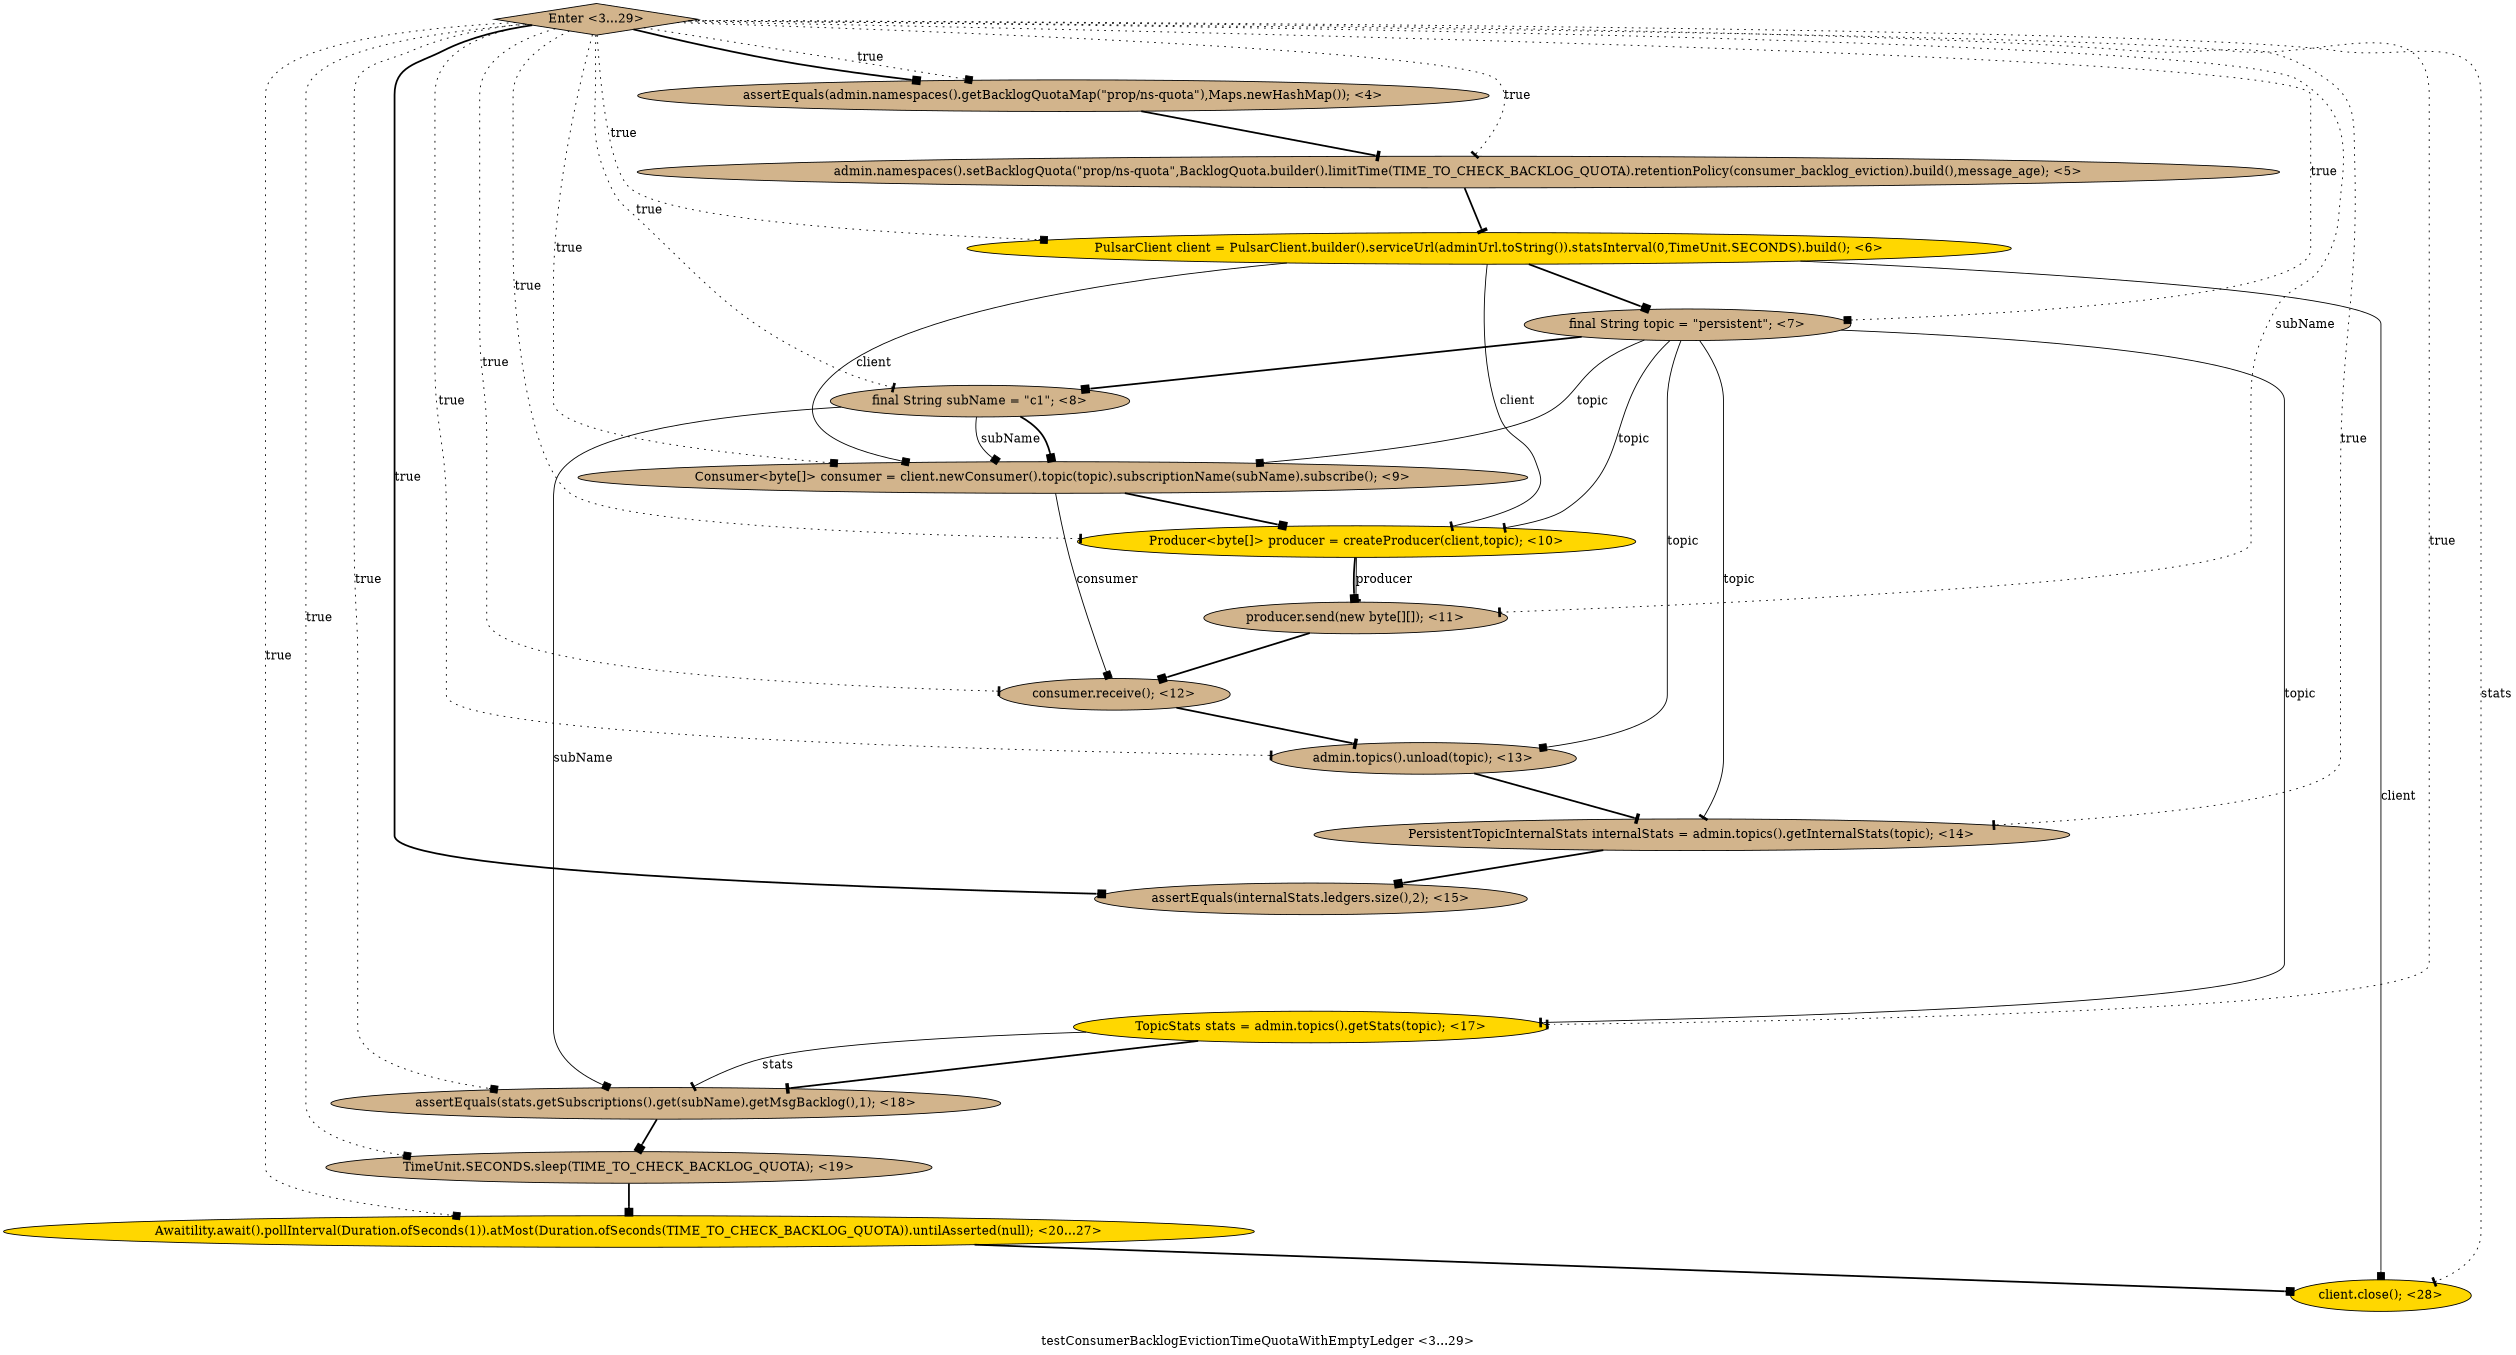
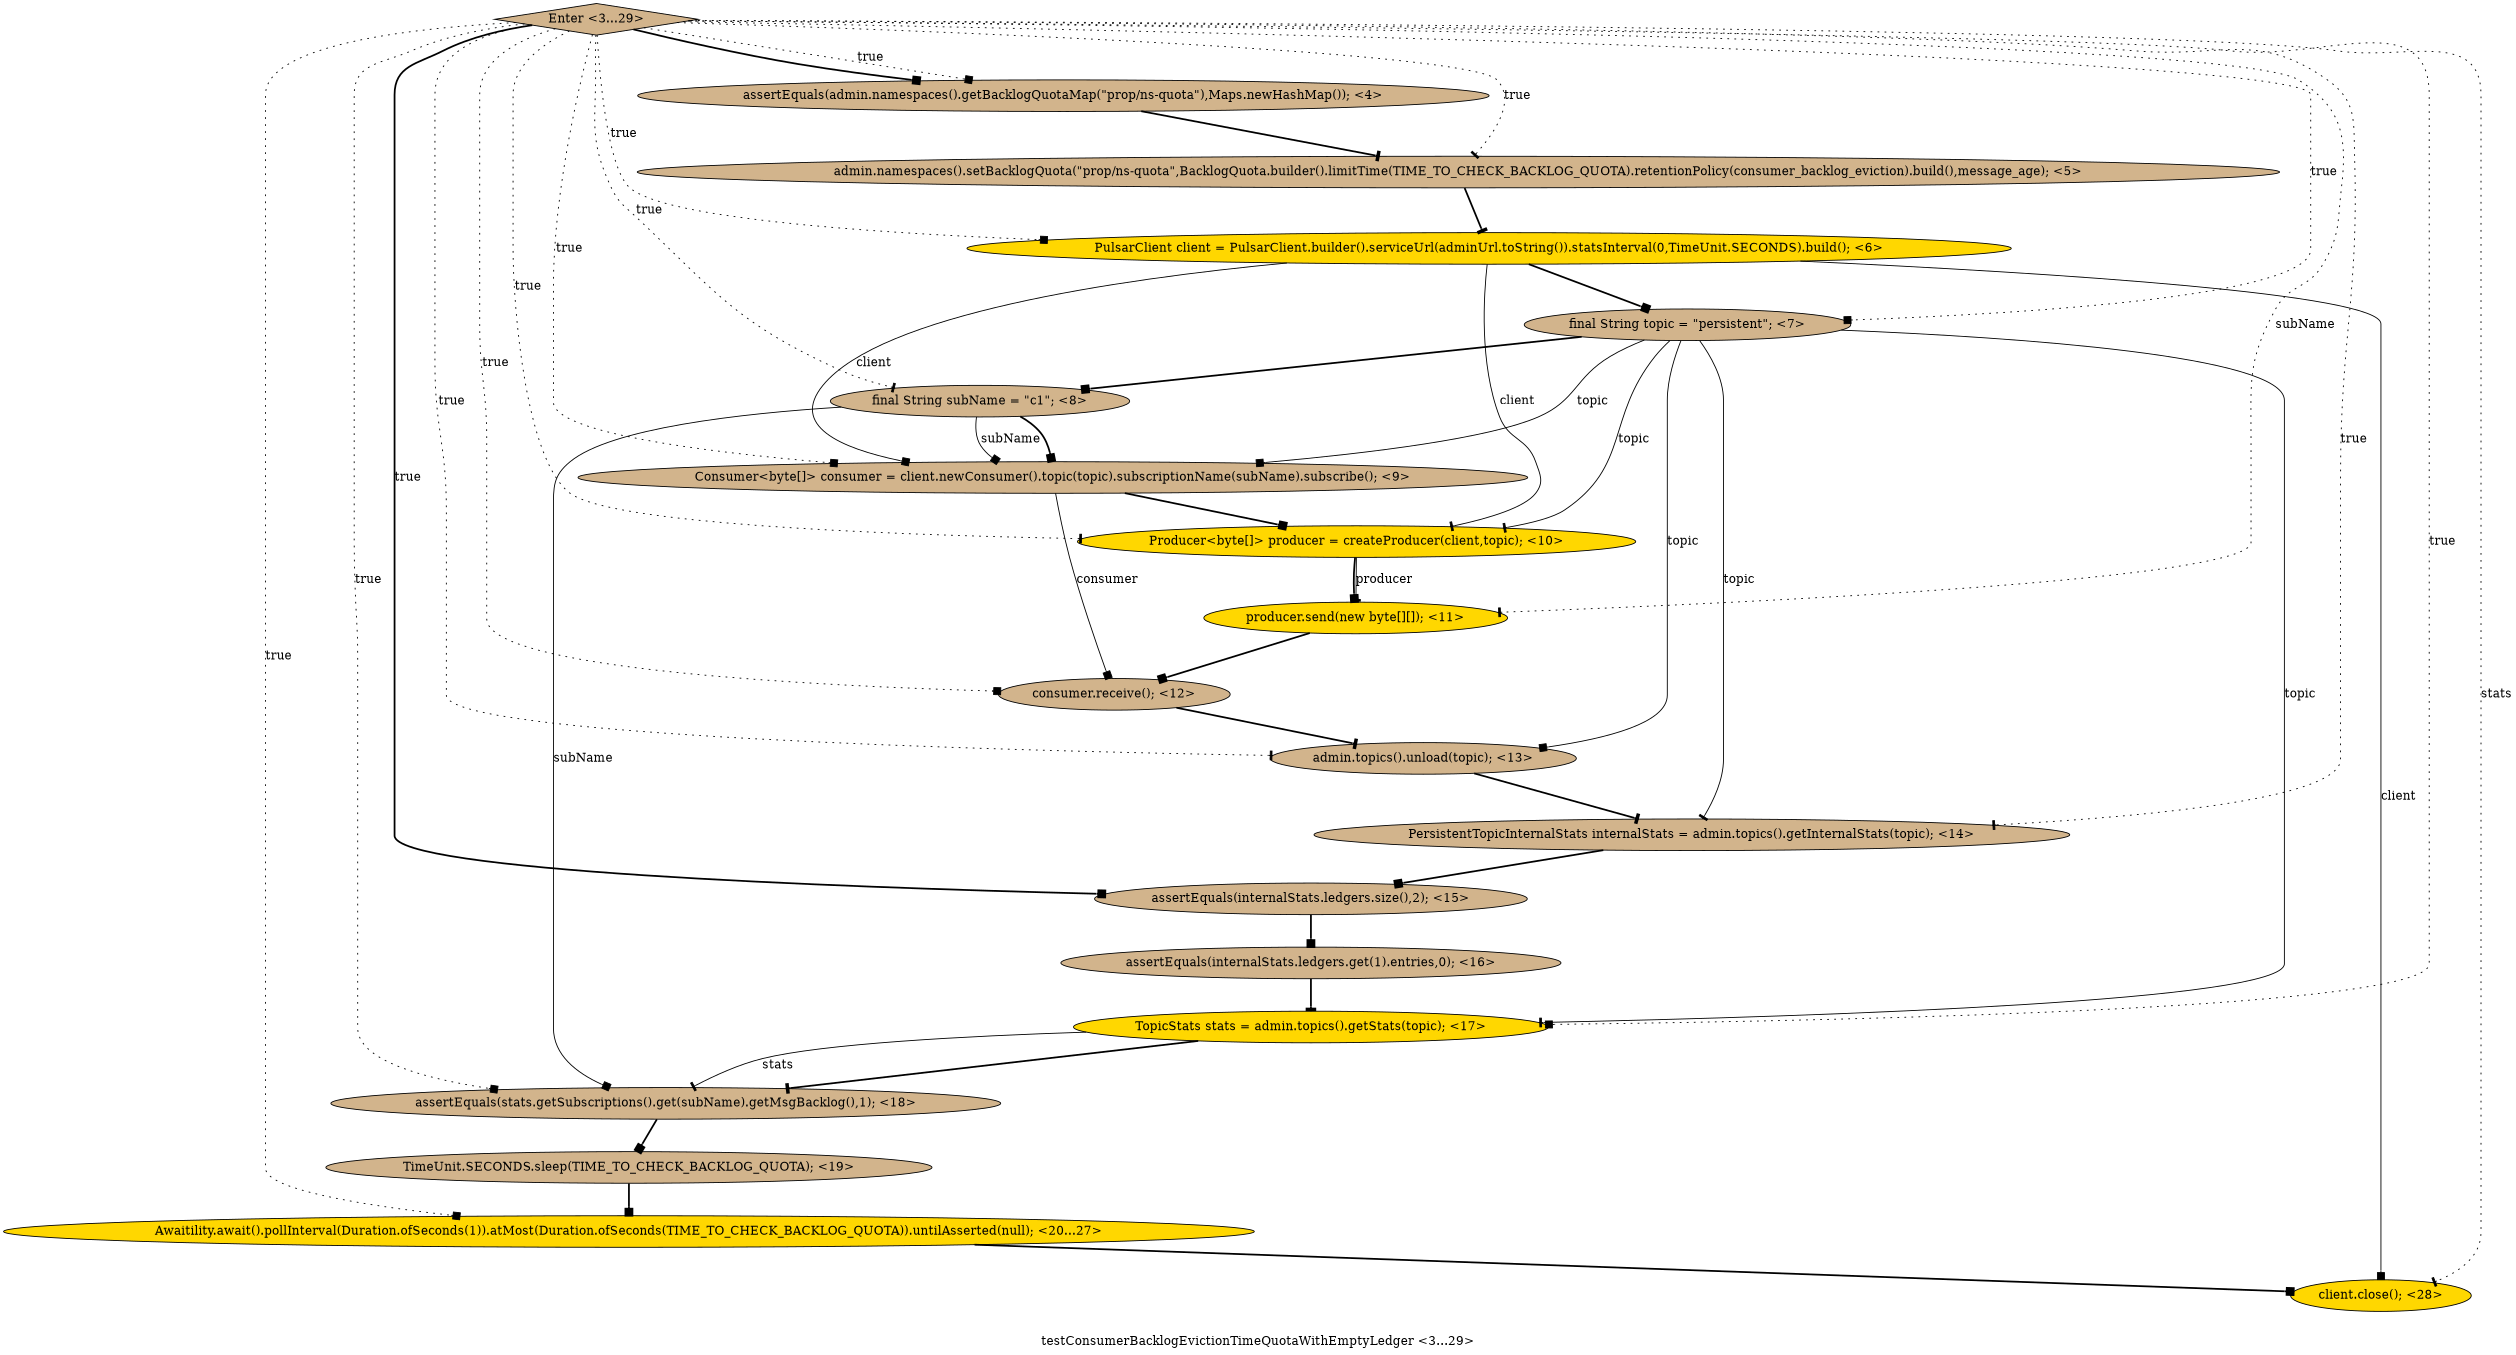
(2427, 83) -> (2427, 83)
(306, 536) -> none
(487, 564) -> (487, 564)
(1356, 618) -> (1356, 618)
none -> (1311, 963)
